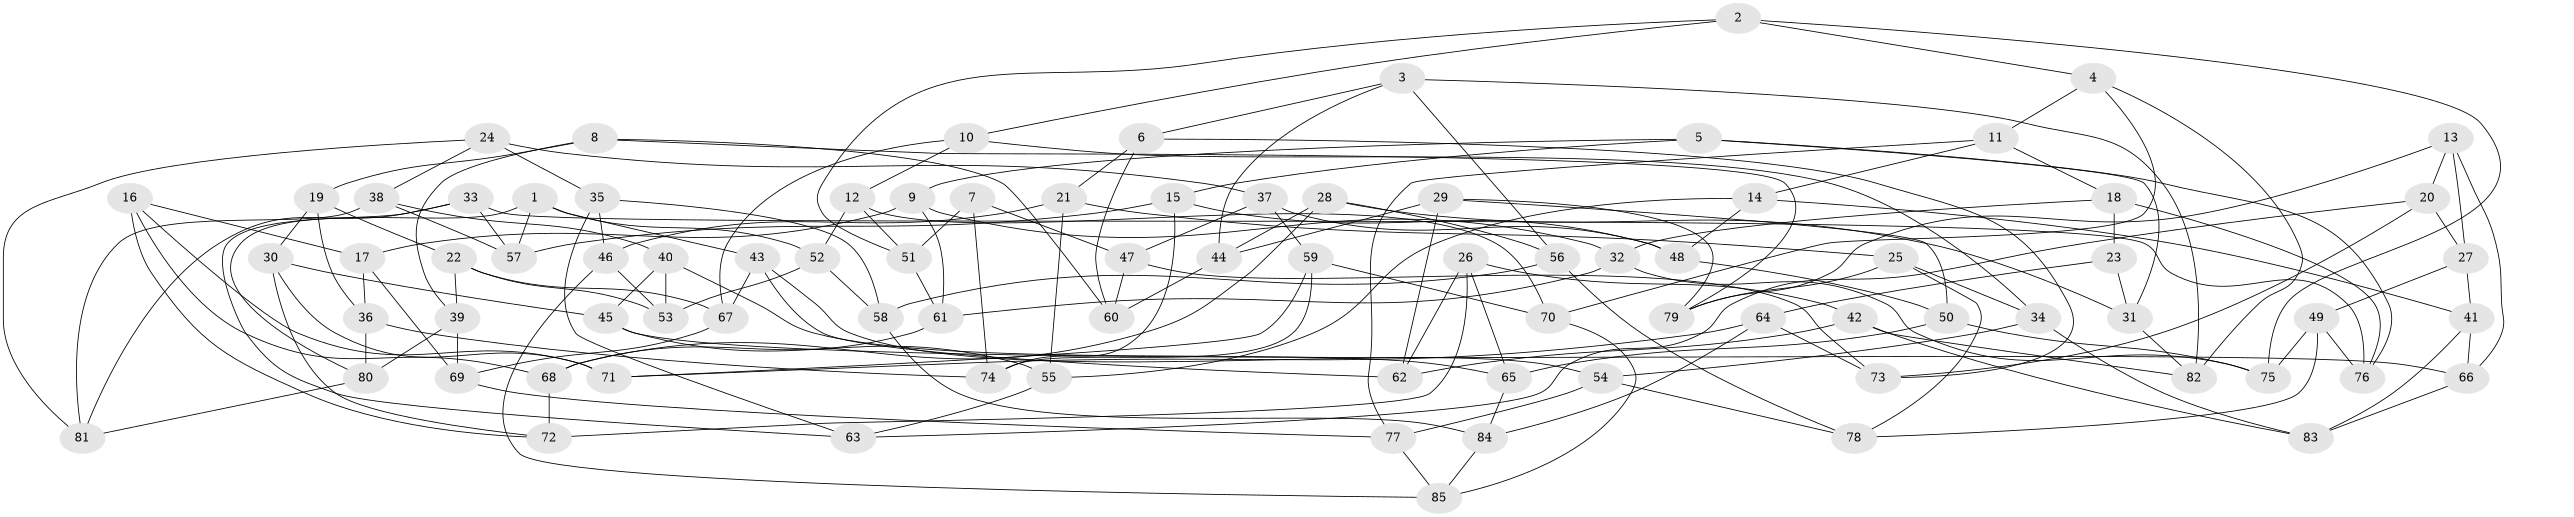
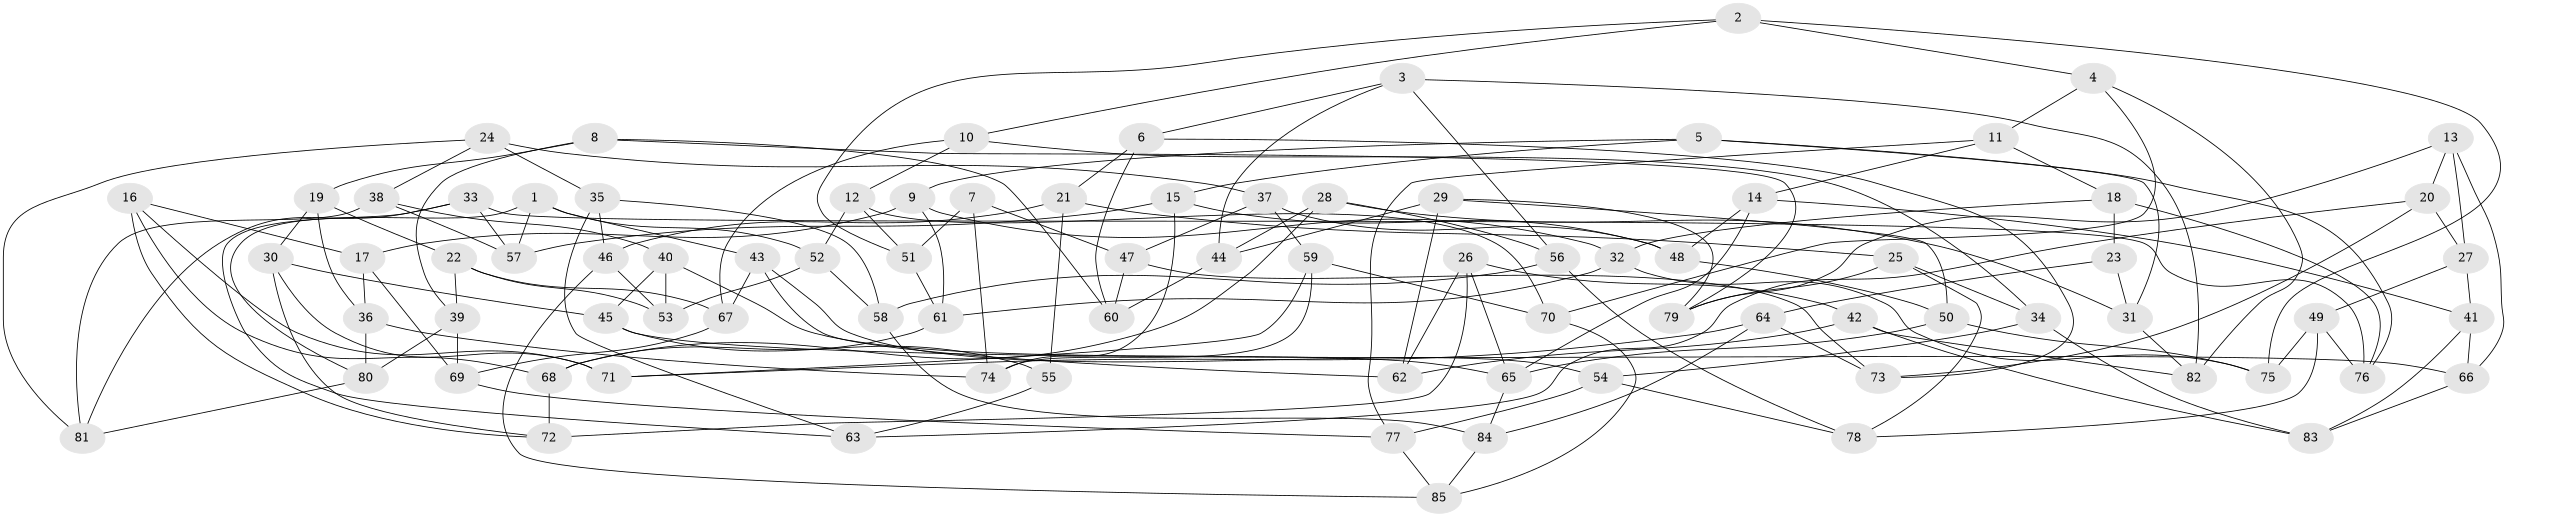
(1394, 269) -> (1648, 300)
